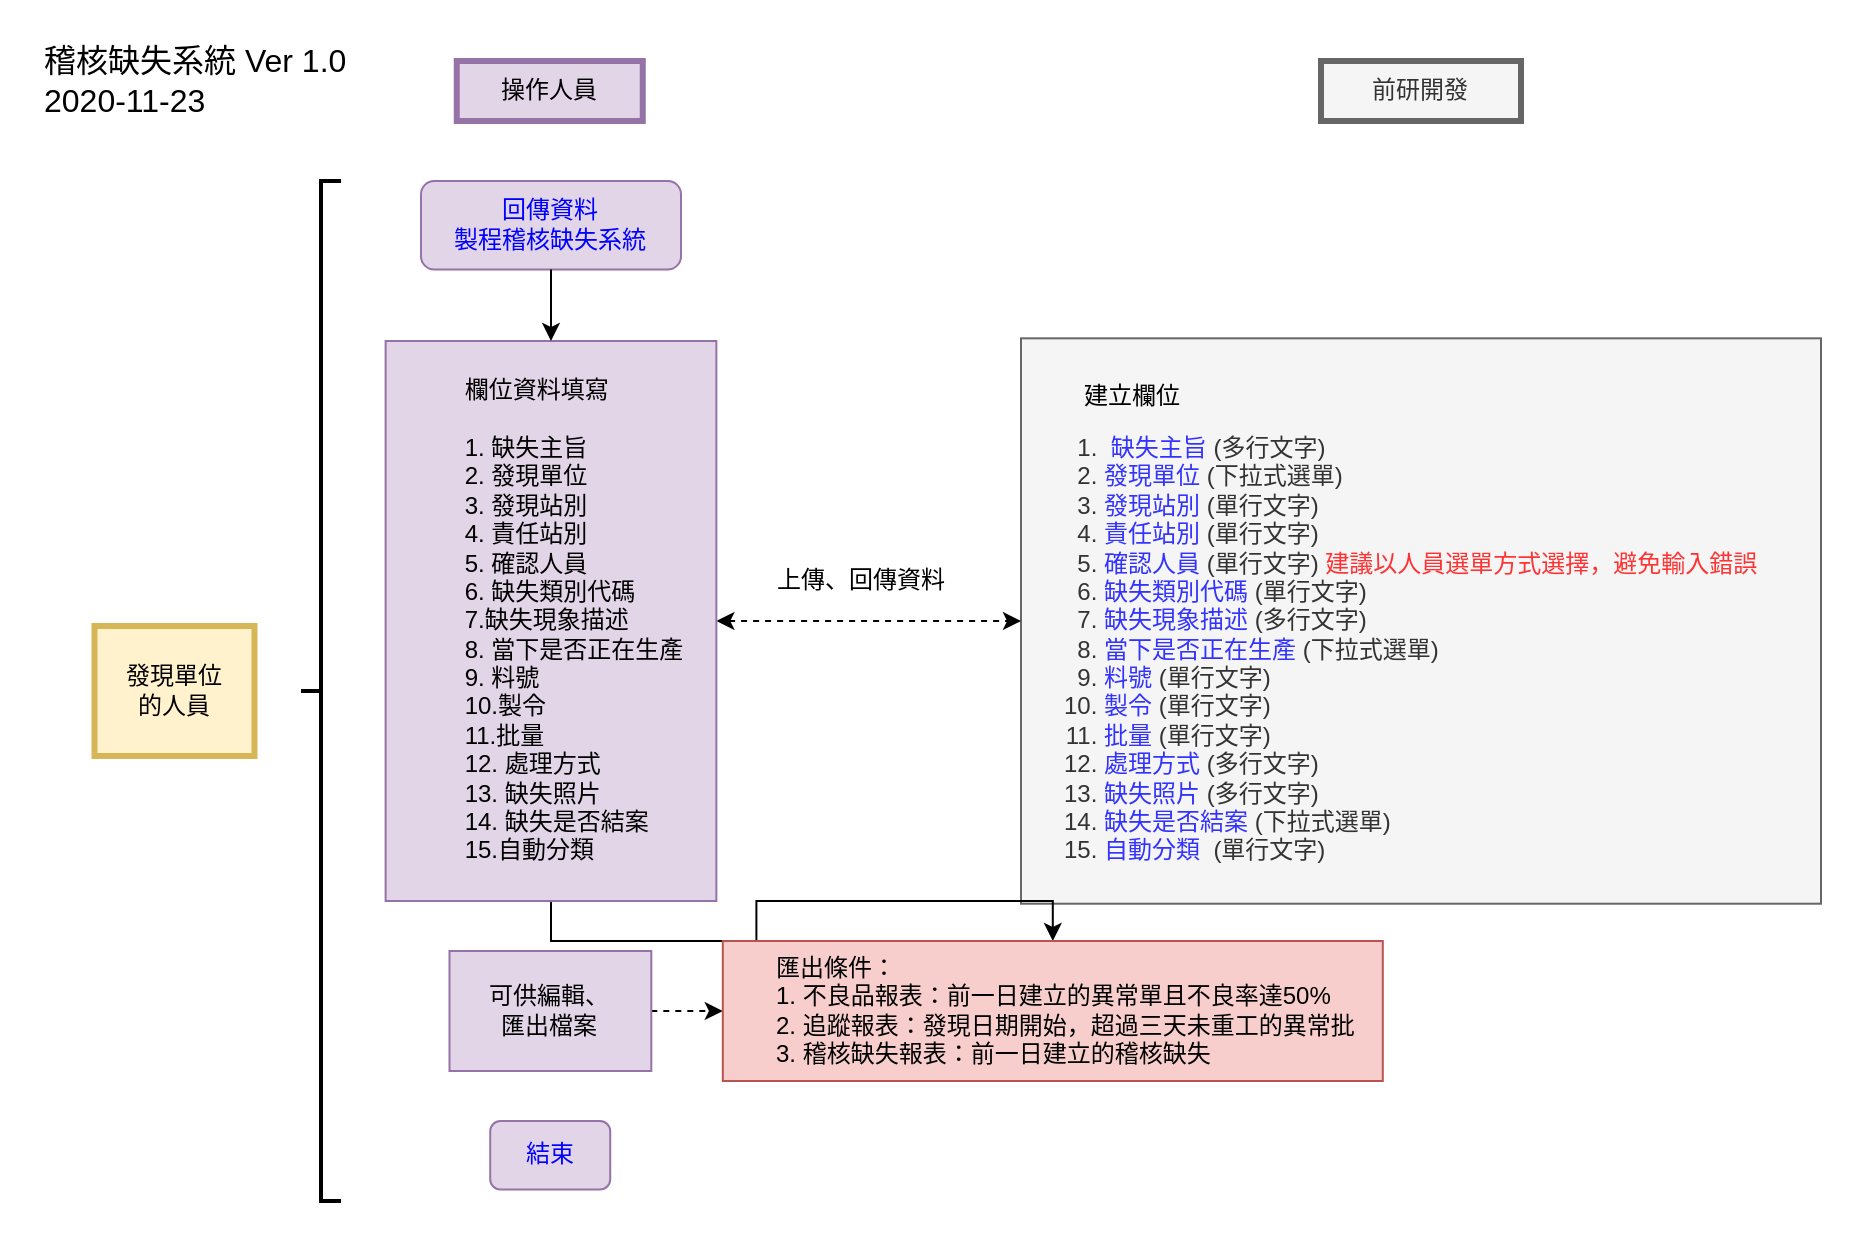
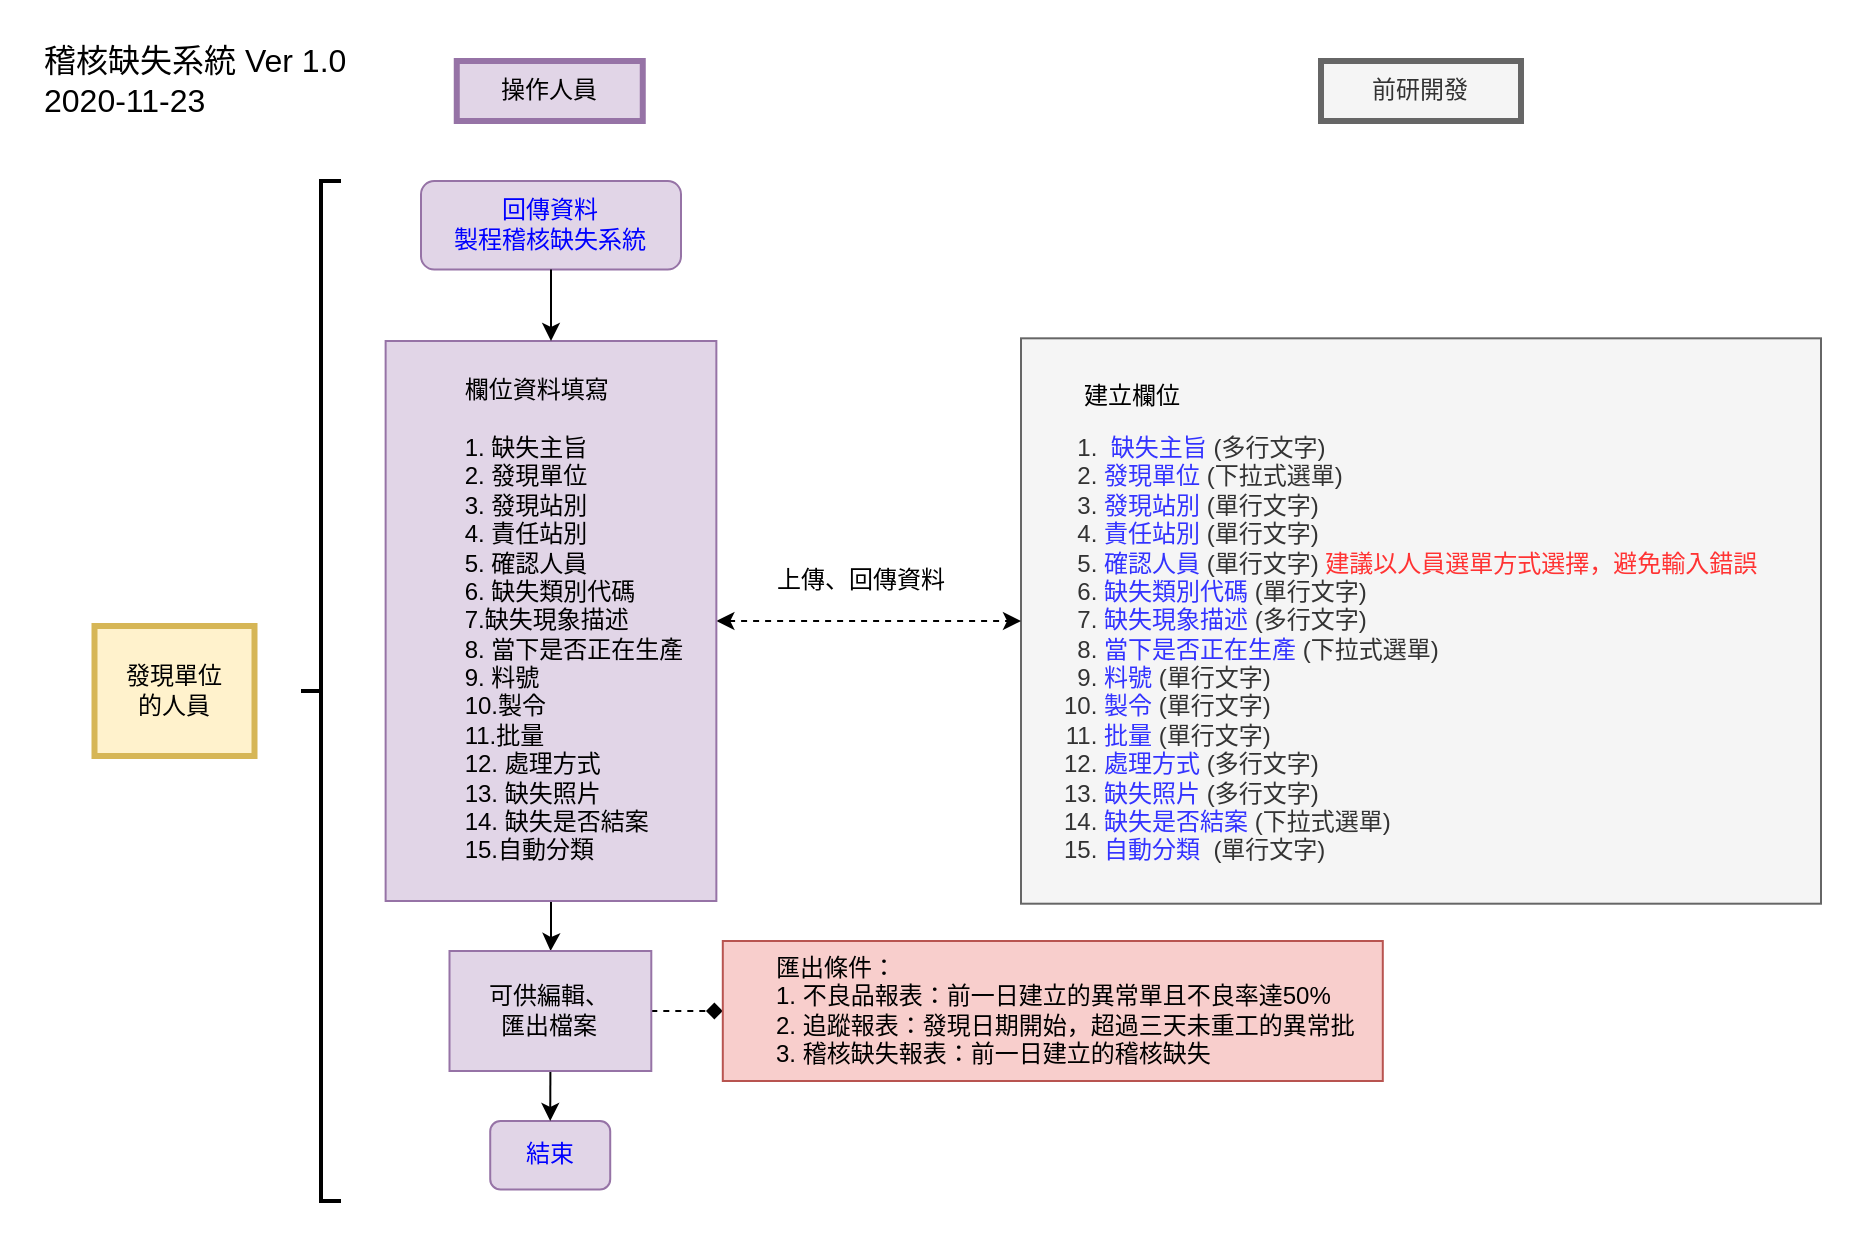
(897, 901) -> (551, 938)
(707, 1011) -> (705, 1011)
none -> (550, 1089)
